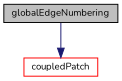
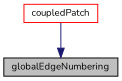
(61, 35) -> (61, 35)
